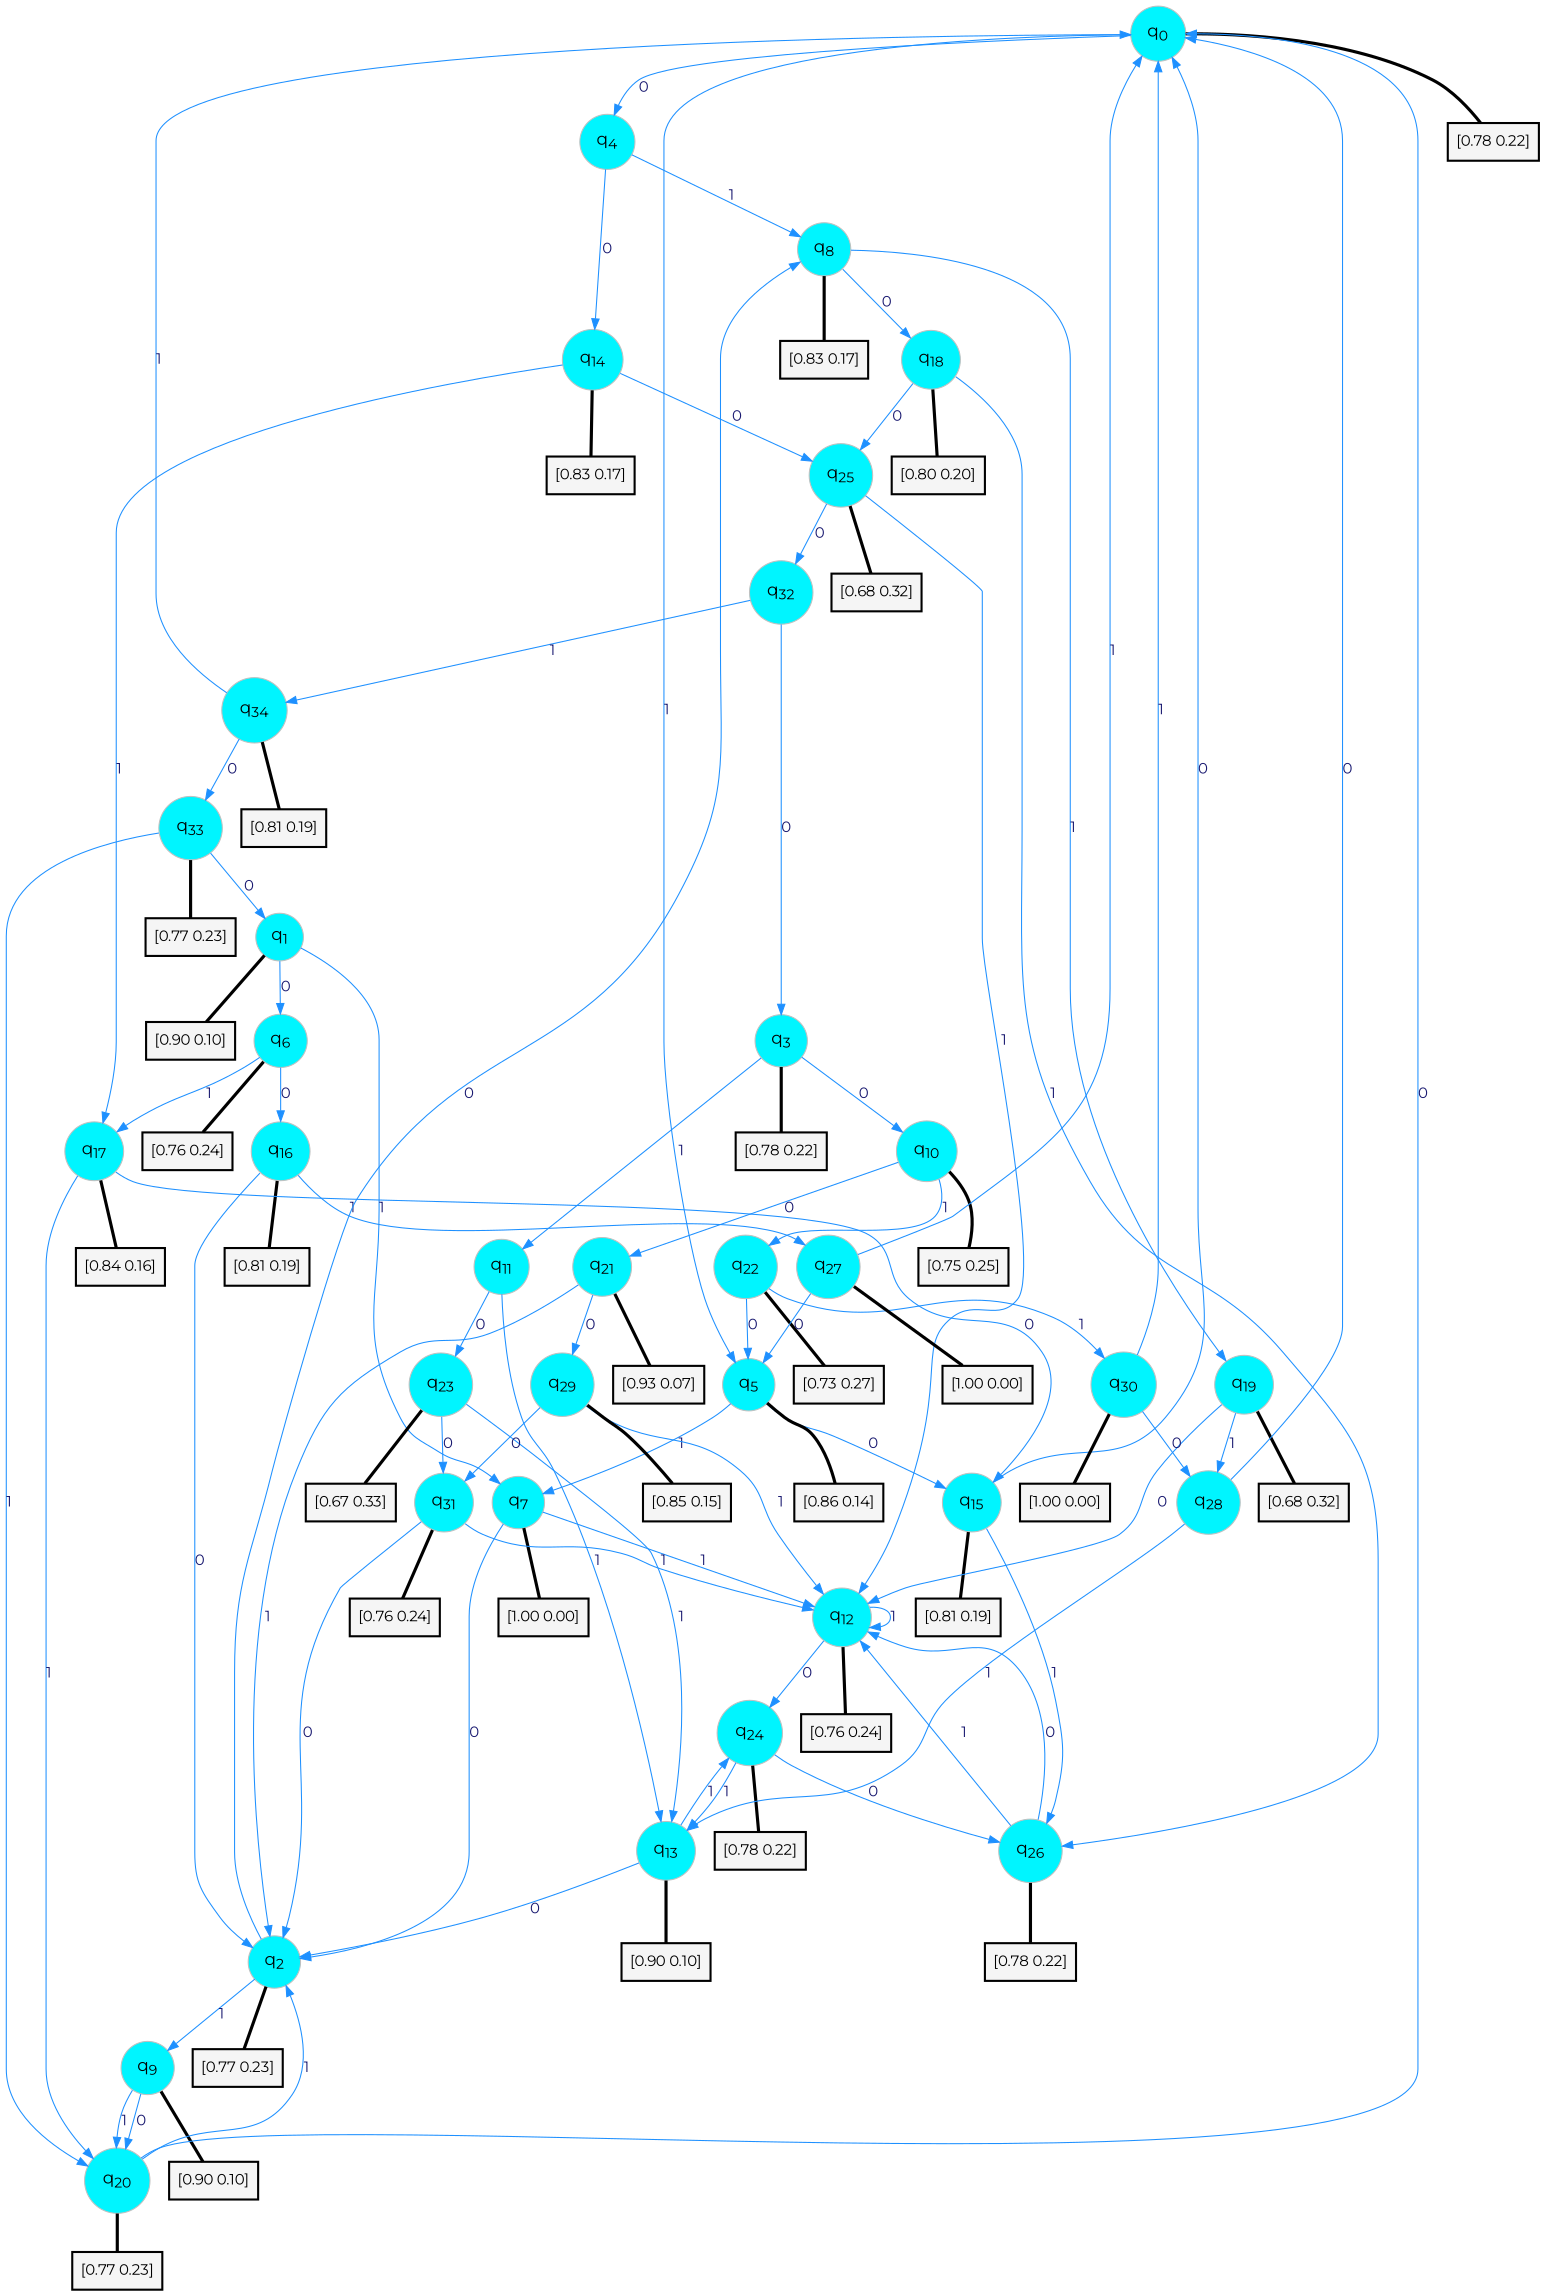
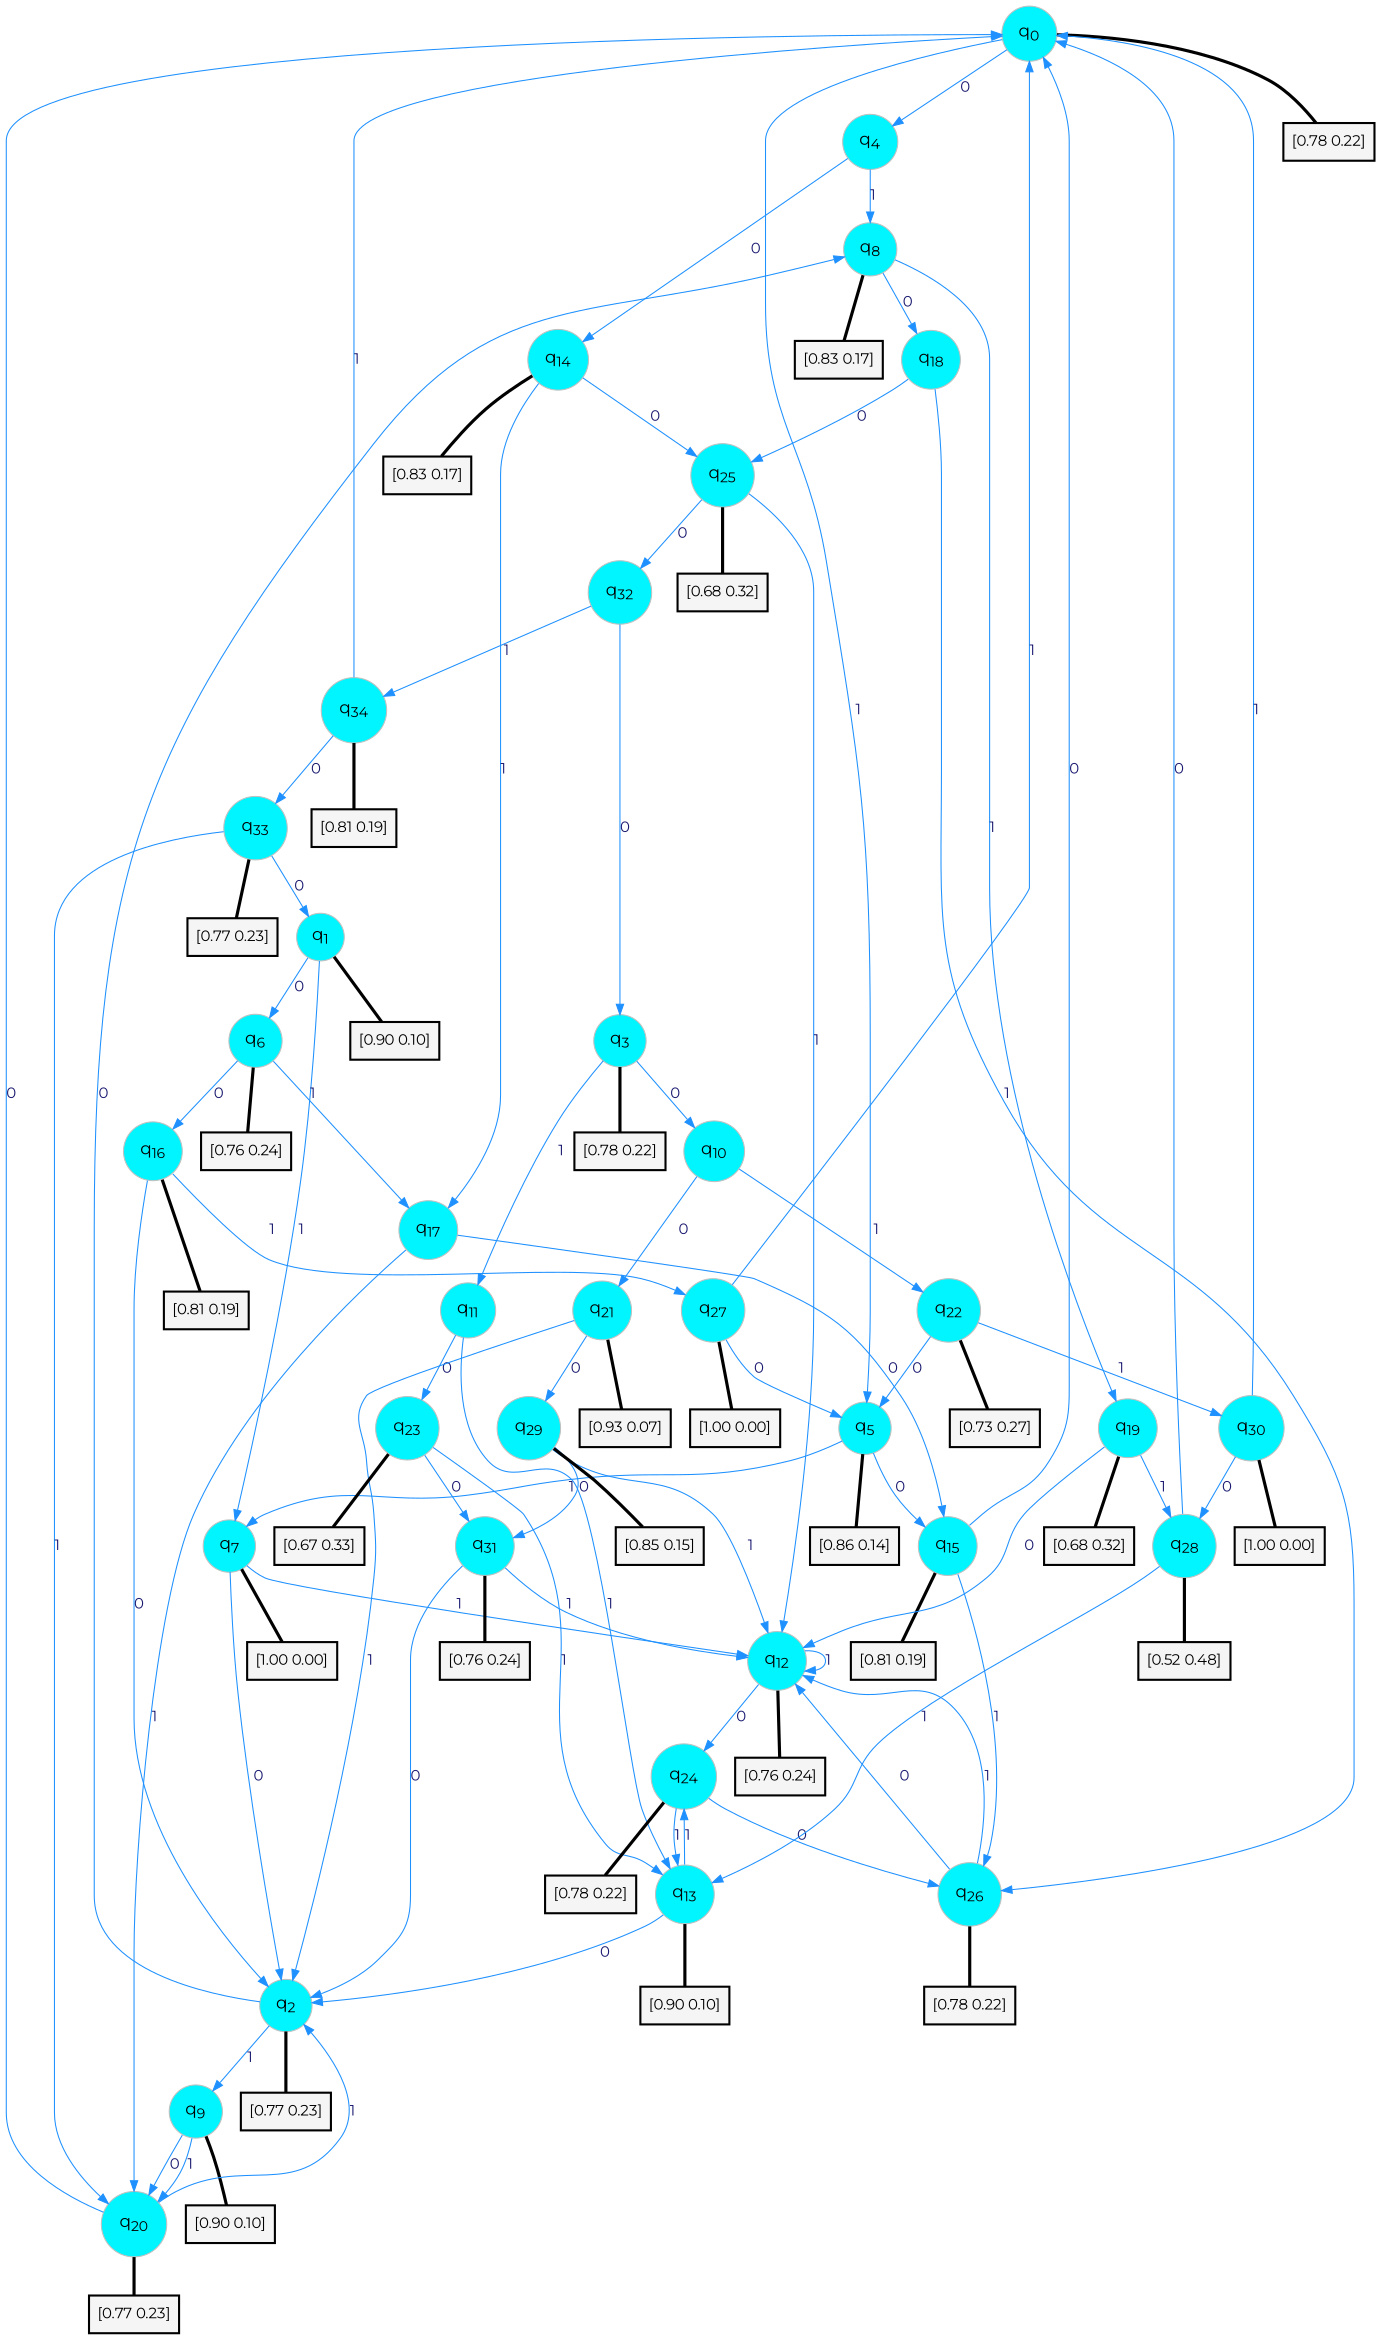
(938, 475) -> none
(120, 1267) -> none
(963, 1267) -> none
none -> (1184, 1661)
